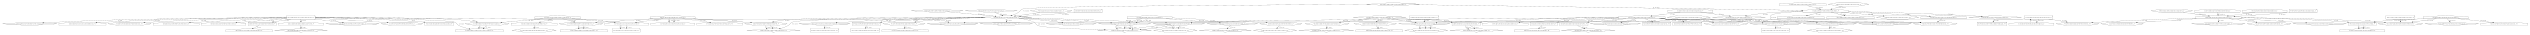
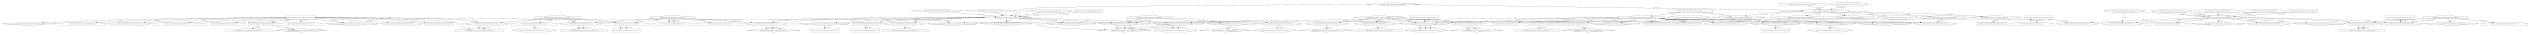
none -> (2125, 11)
none -> (2167, 24)
(301, 26) -> (283, 27)
